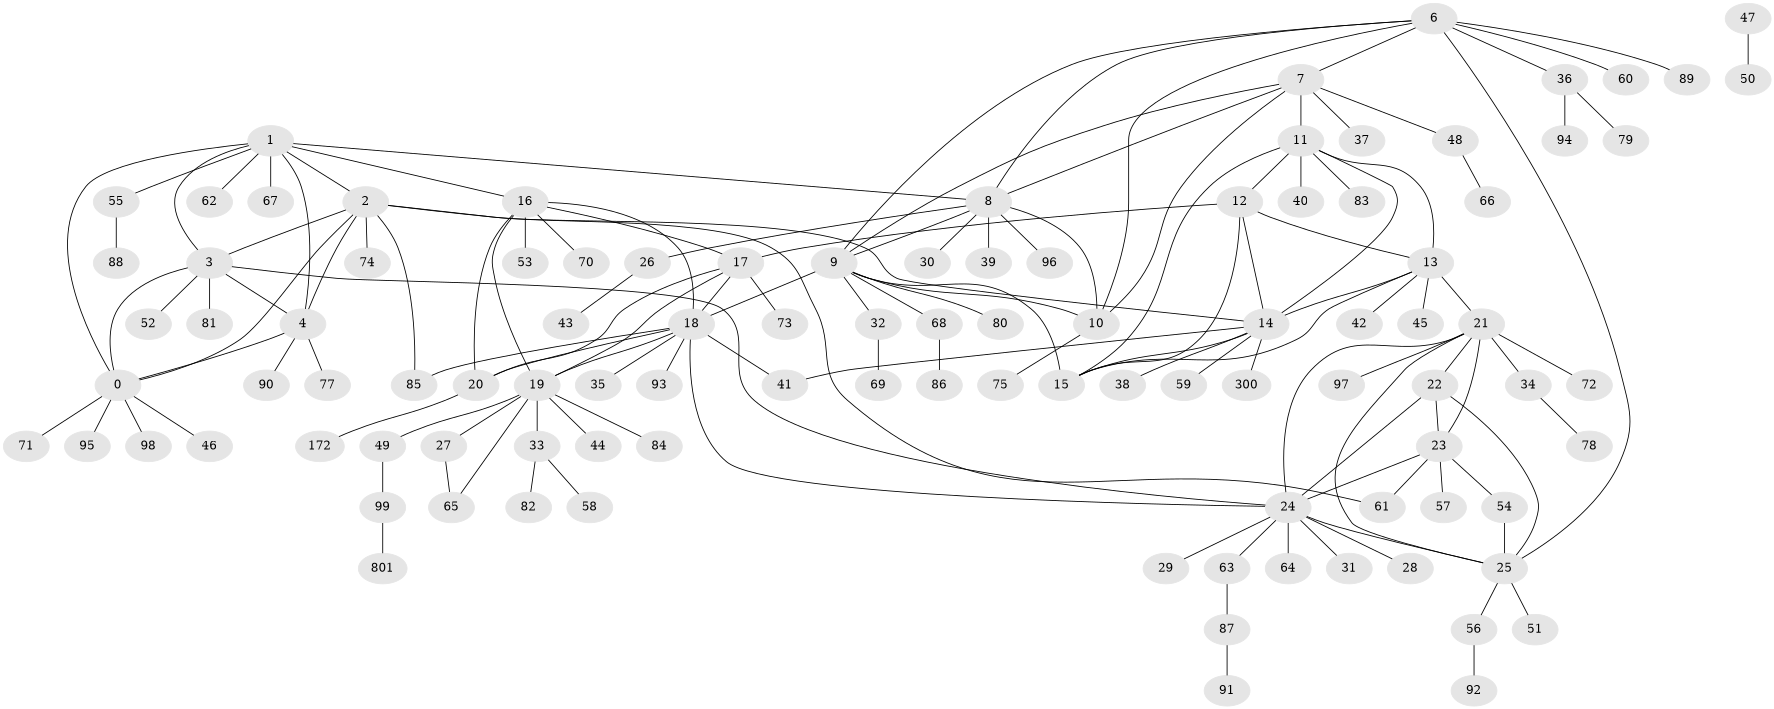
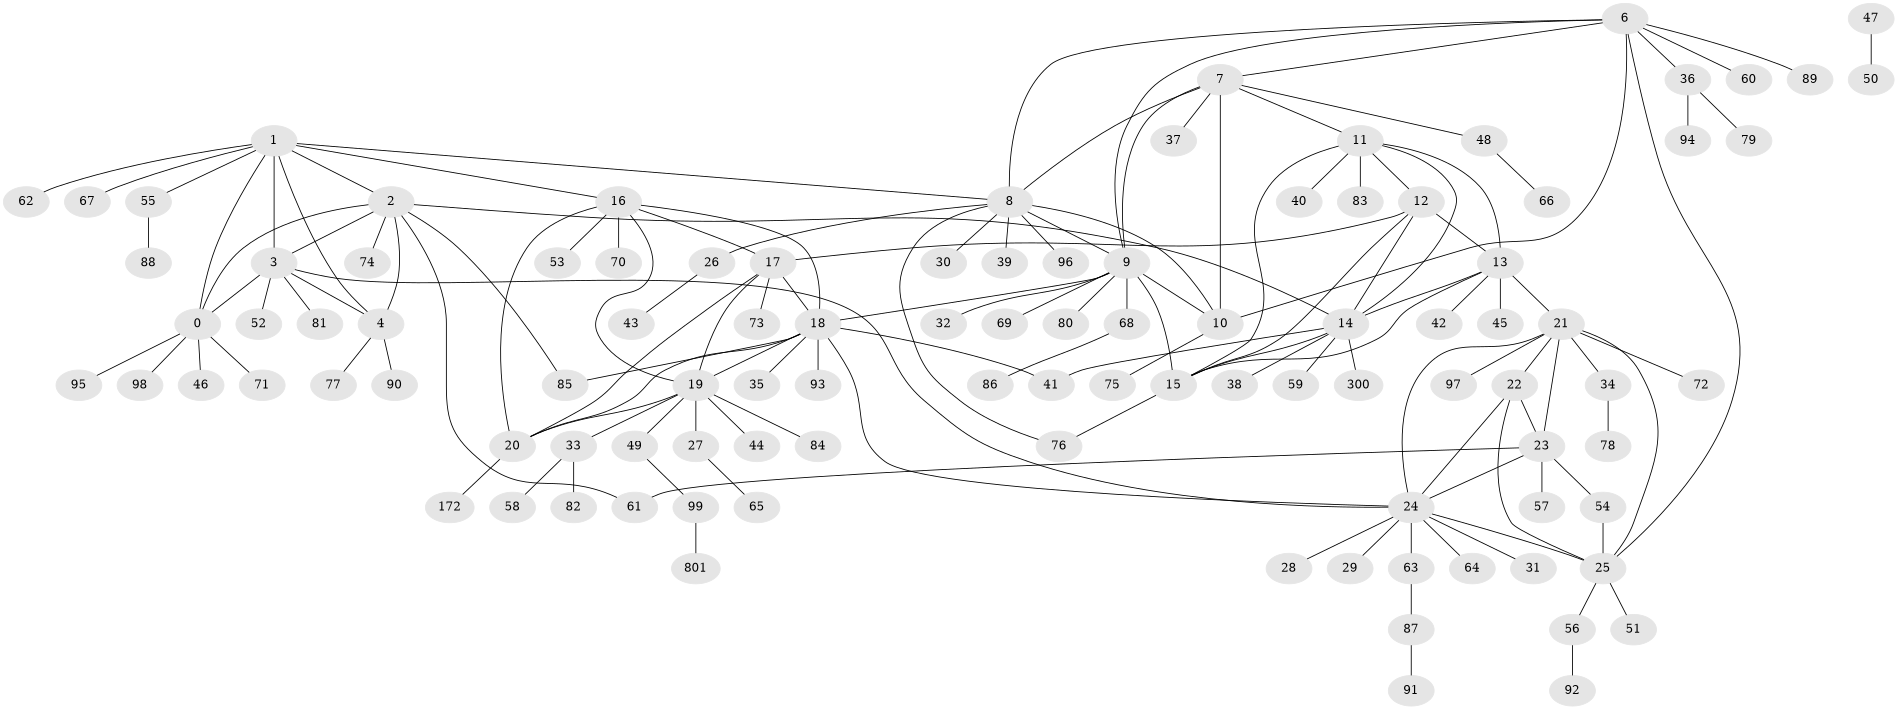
(230, 352) -> none
(878, 355) -> (1066, 294)
(494, 446) -> (619, 412)
none -> (1059, 446)
